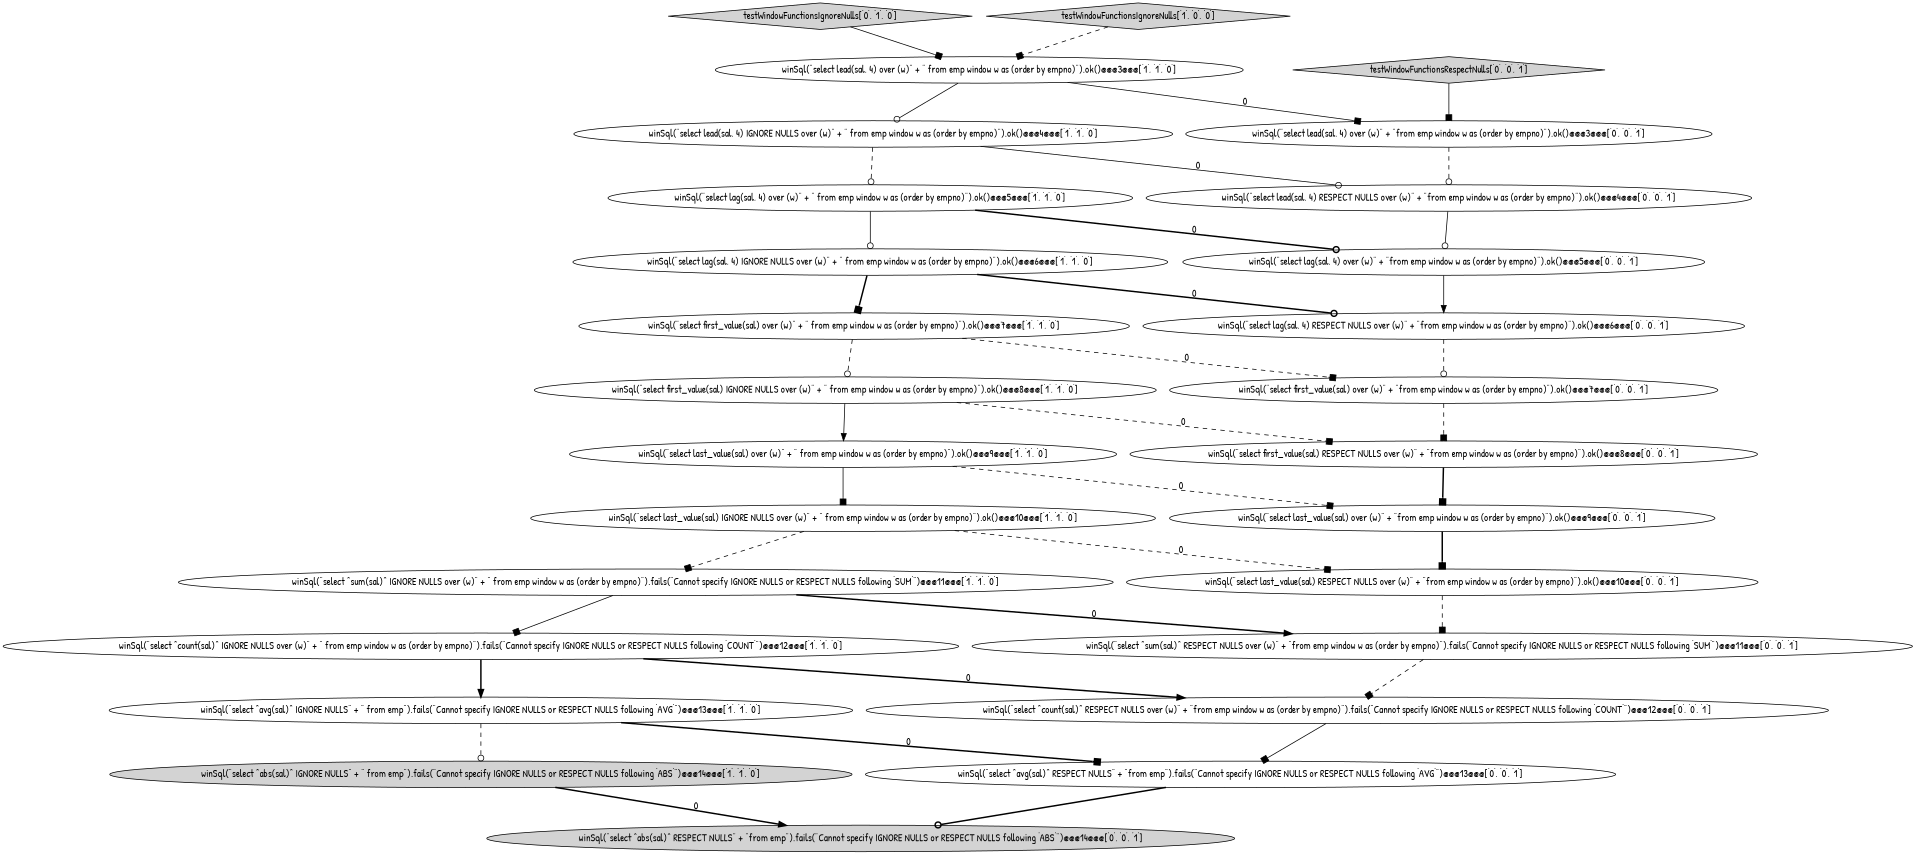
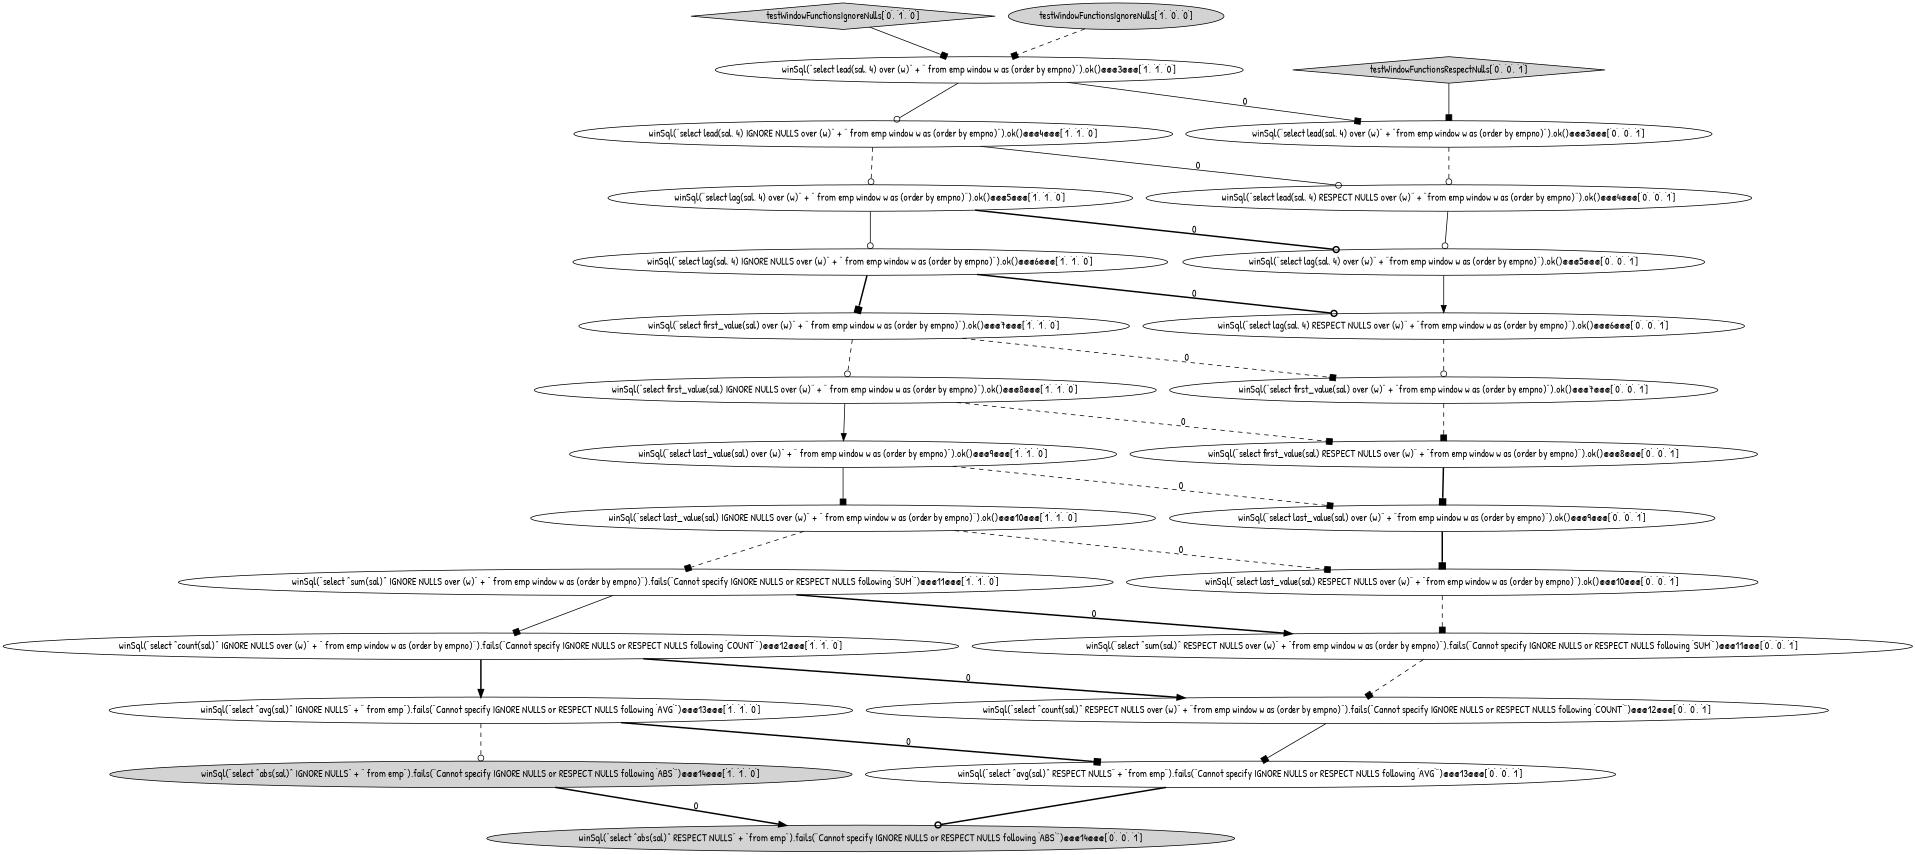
(1138, 16) -> (1116, 16)
